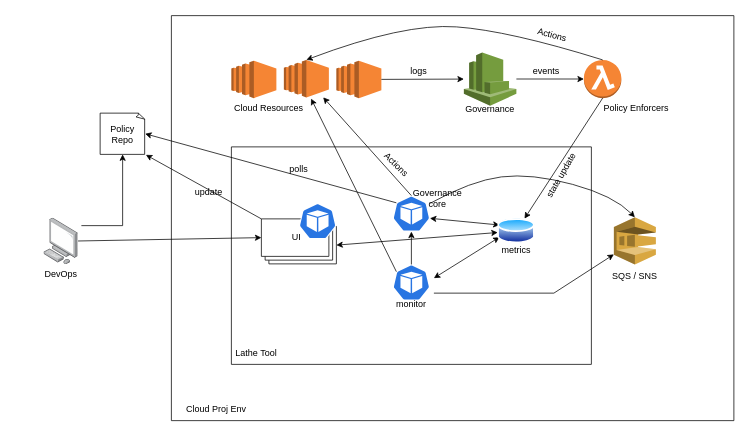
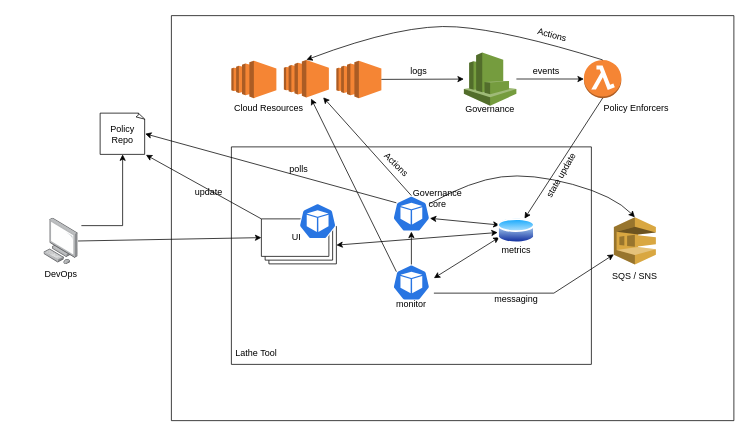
none -> (516, 299)
(216, 409) -> none
